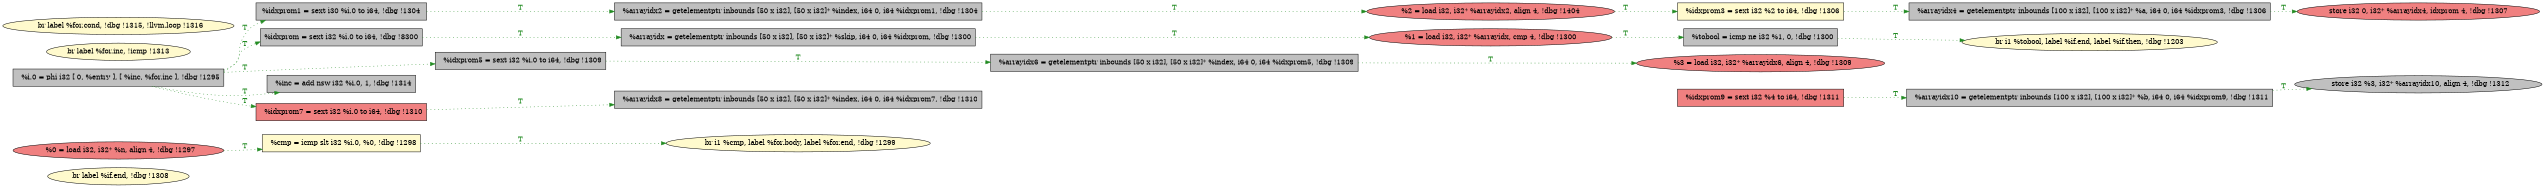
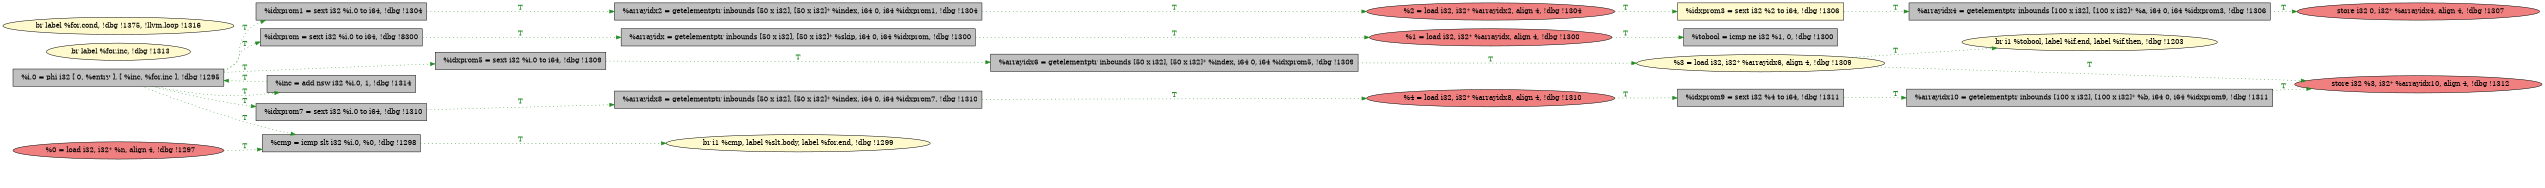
(341, 12) -> (341, 12)
(1491, 12) -> (1491, 12)
(2418, 12) -> (2418, 12)
(118, 26) -> (118, 26)
(1491, 37) -> (1491, 37)
(1899, 39) -> (1922, 53)
(118, 52) -> (118, 52)
(1761, 63) -> (1761, 63)
none -> (2087, 74)
none -> (248, 81)
(2418, 84) -> (2418, 84)
none -> (1491, 98)
(1761, 98) -> (1761, 98)
(341, 112) -> (341, 112)
none -> (215, 113)
(341, 143) -> (341, 143)
(798, 143) -> (798, 143)
(118, 176) -> none
